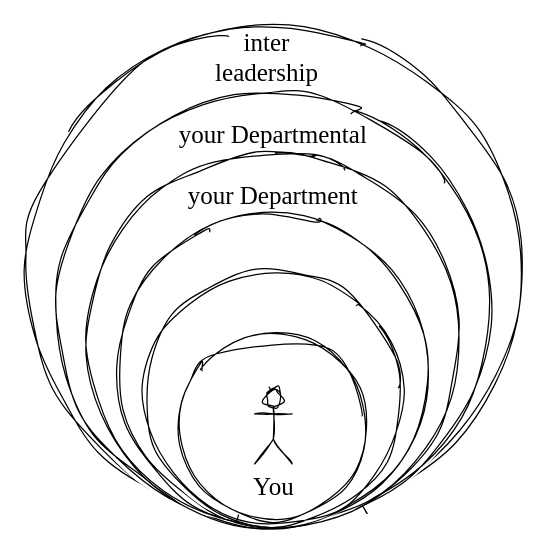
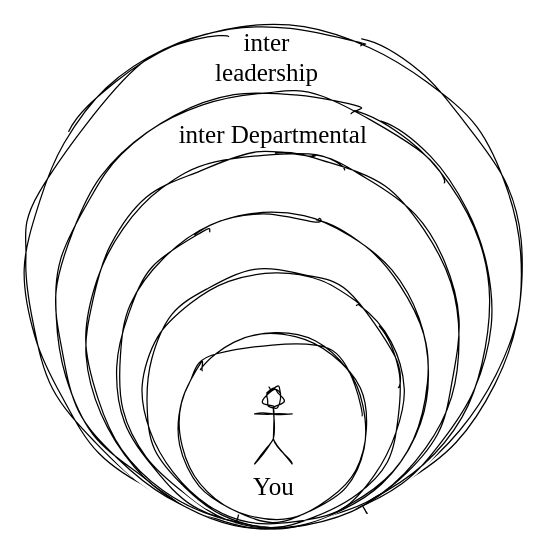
(273, 133) -> (273, 133)
(273, 195) -> none
